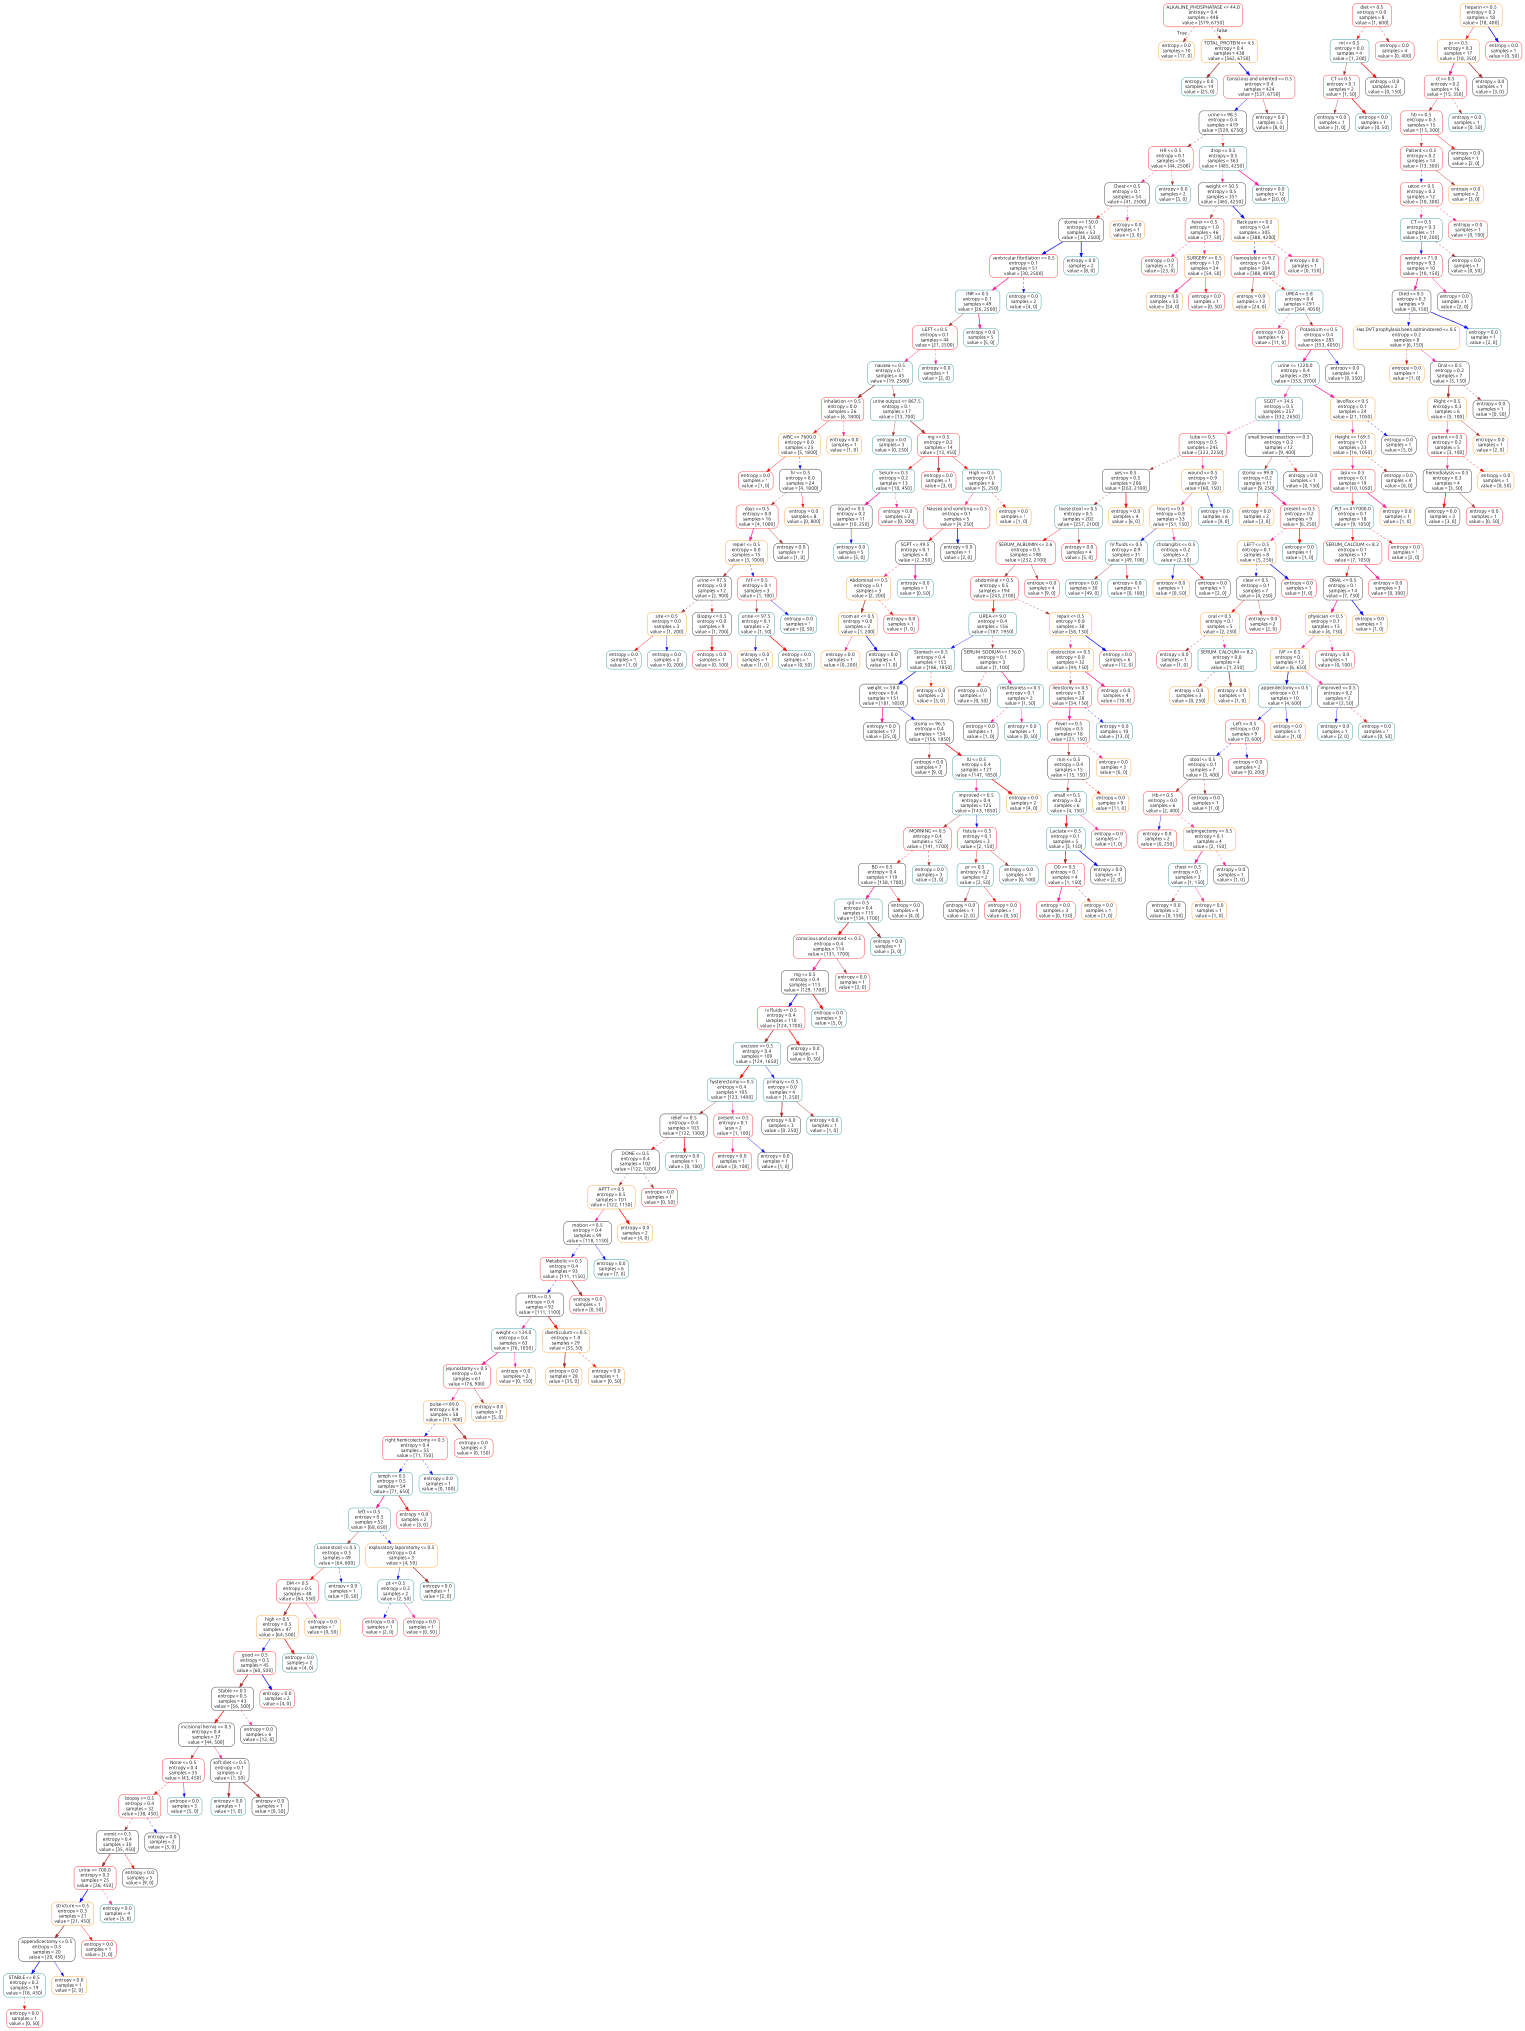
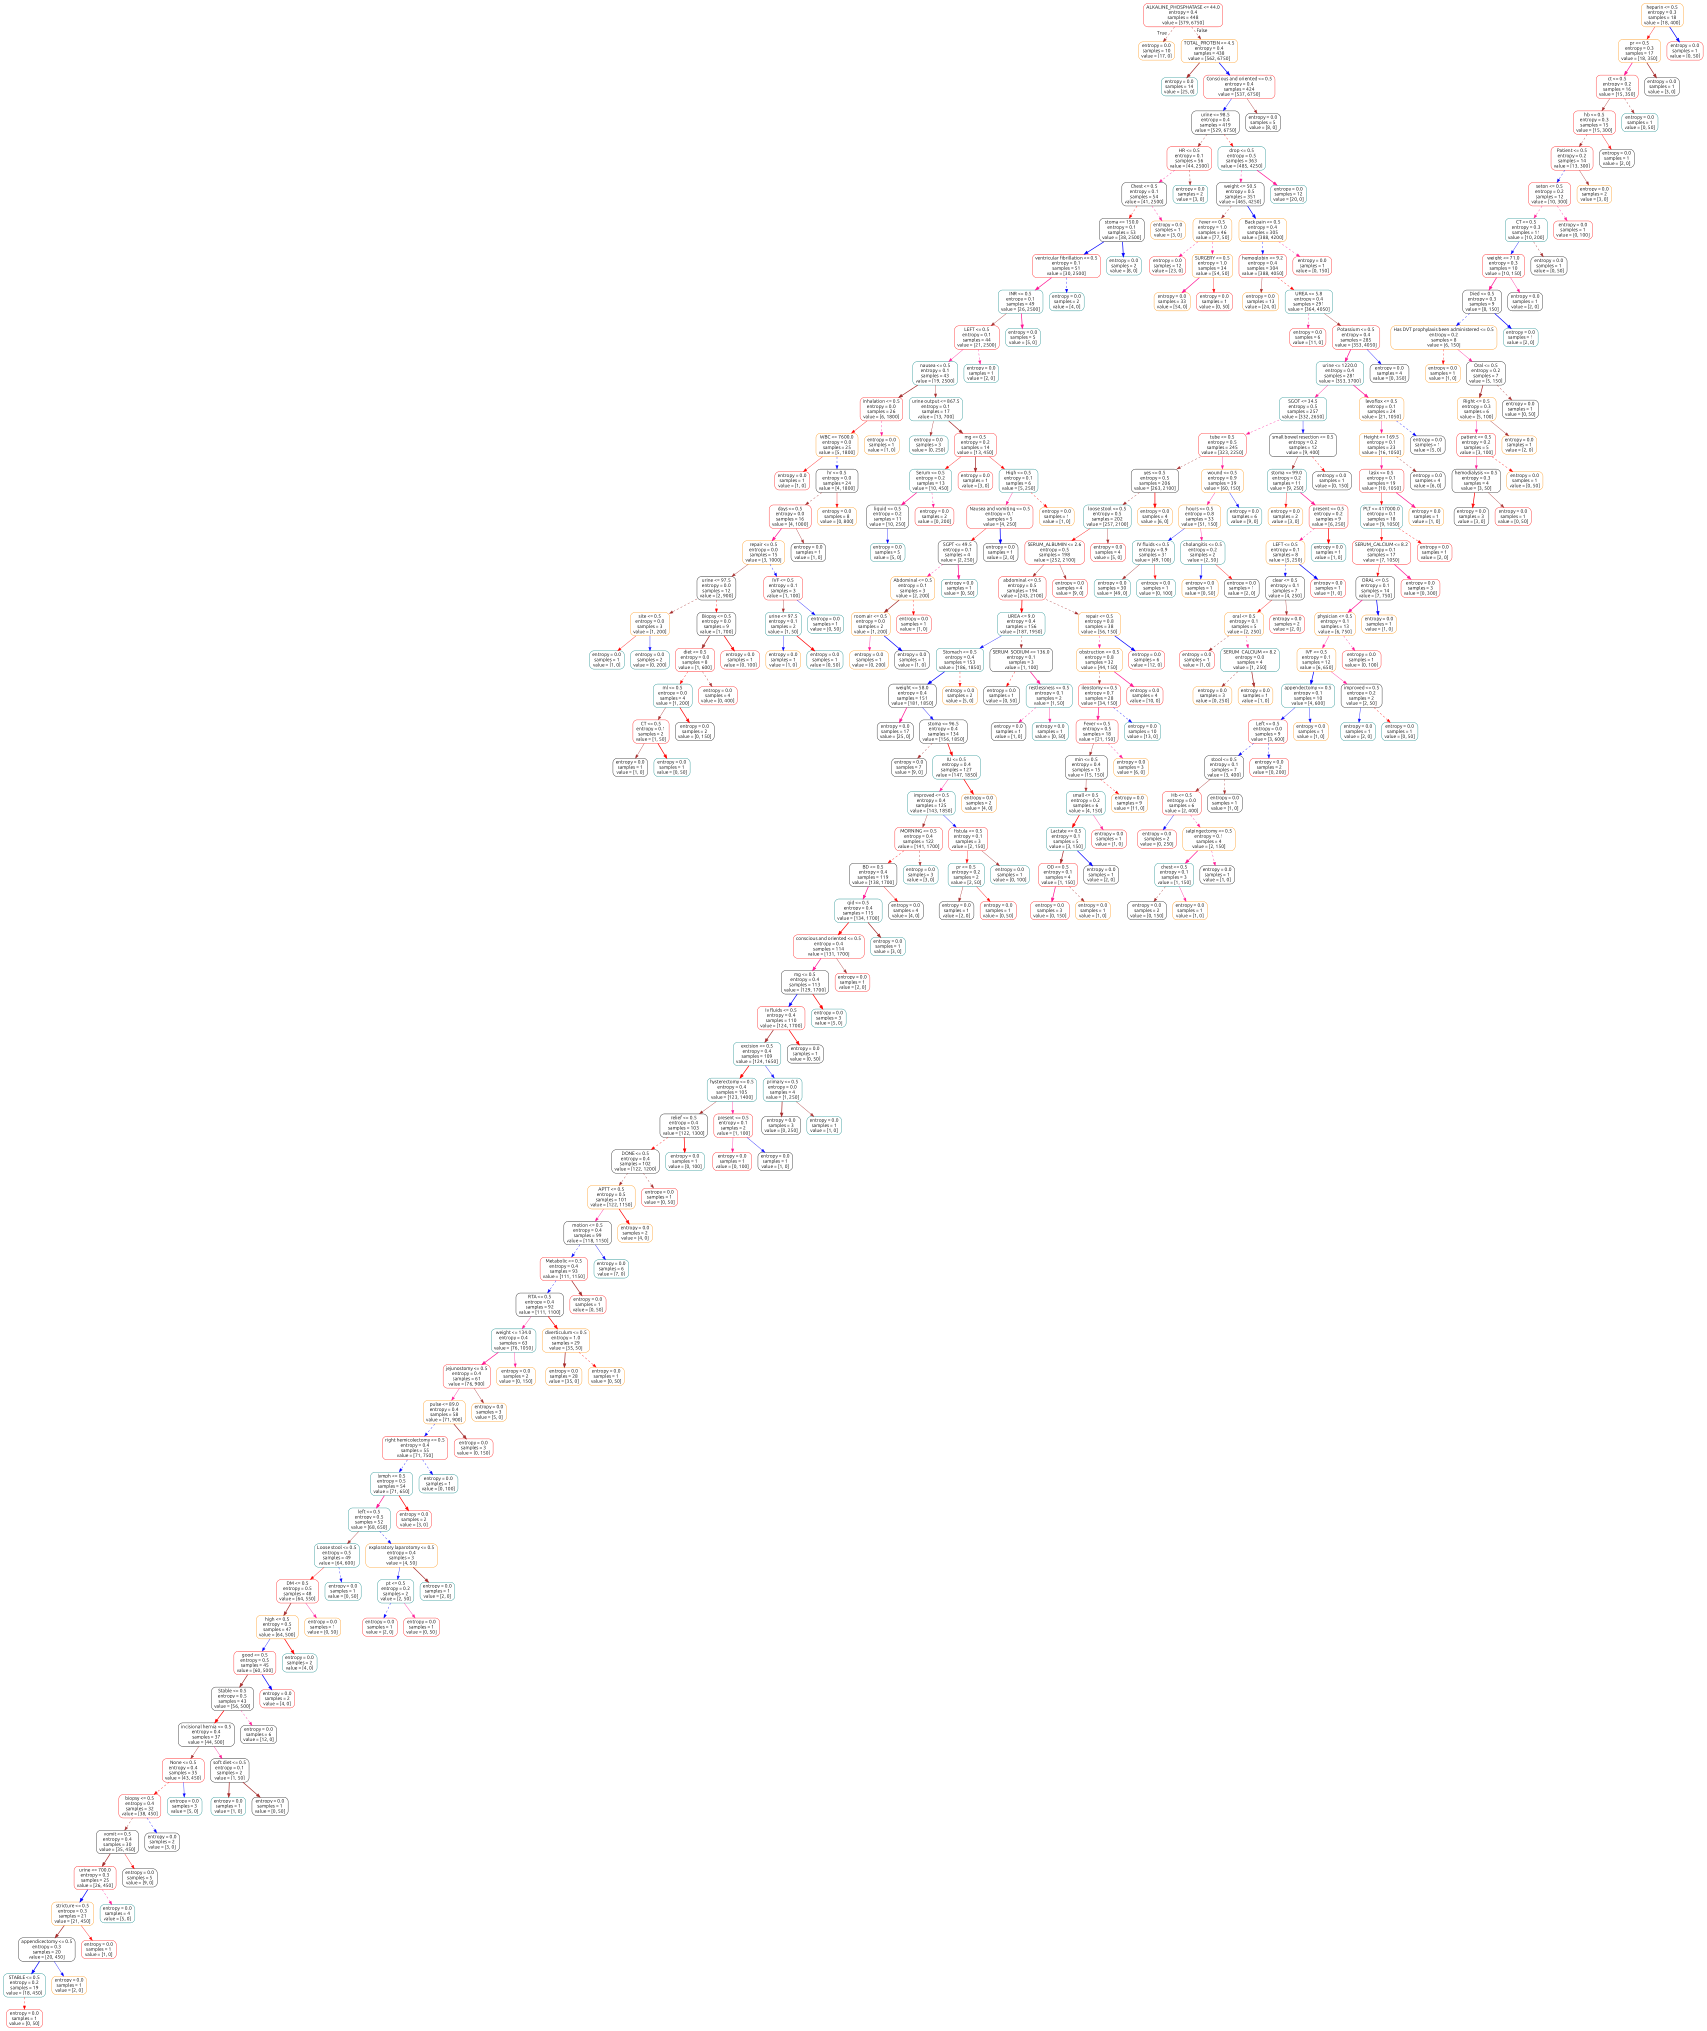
(1205, 230) -> (1212, 230)
none -> (707, 640)
(733, 1126) -> (733, 1126)
